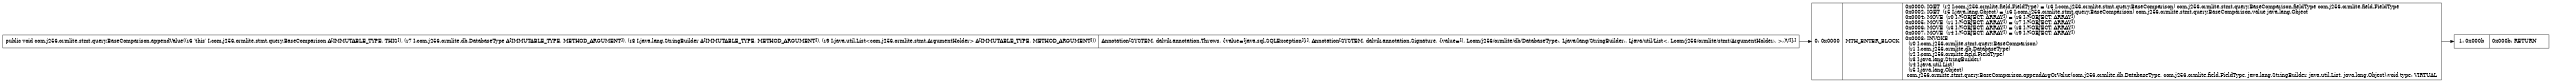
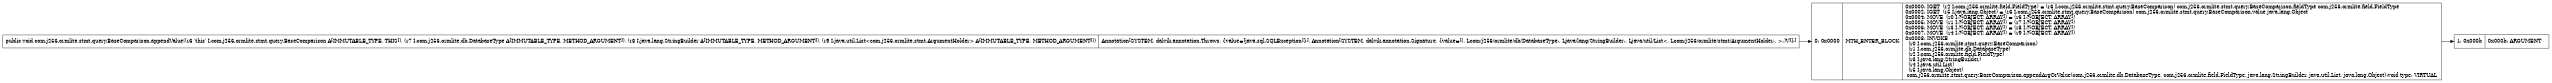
(2517, 41) -> (2517, 41)
